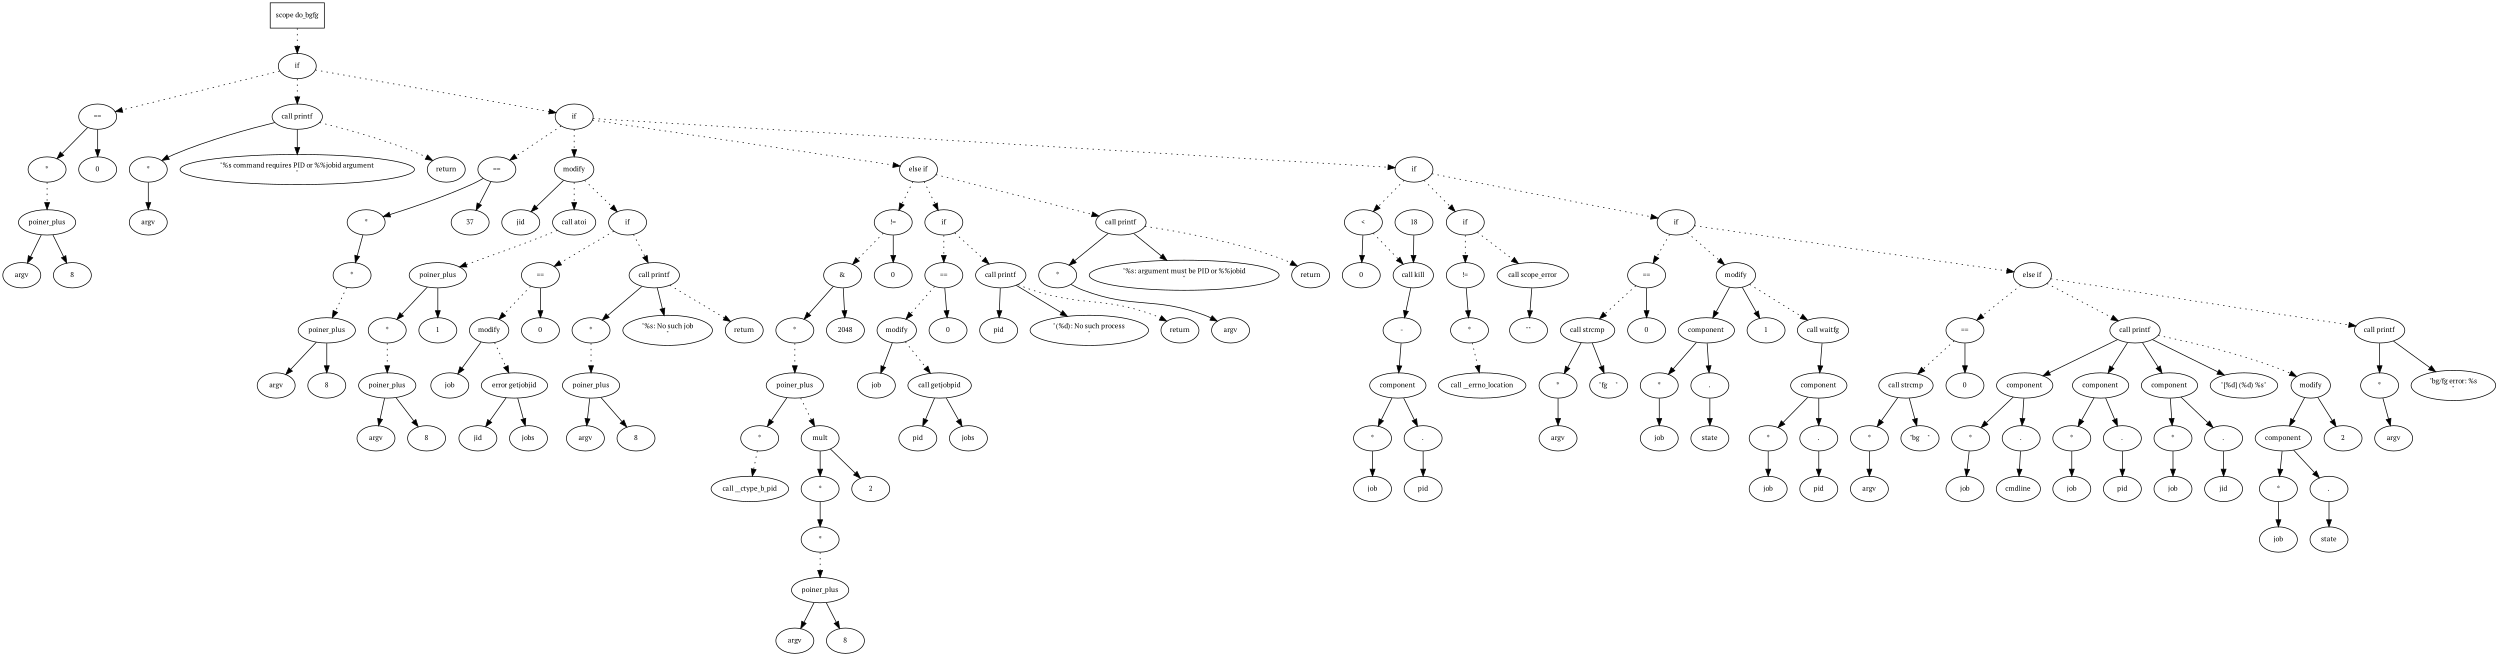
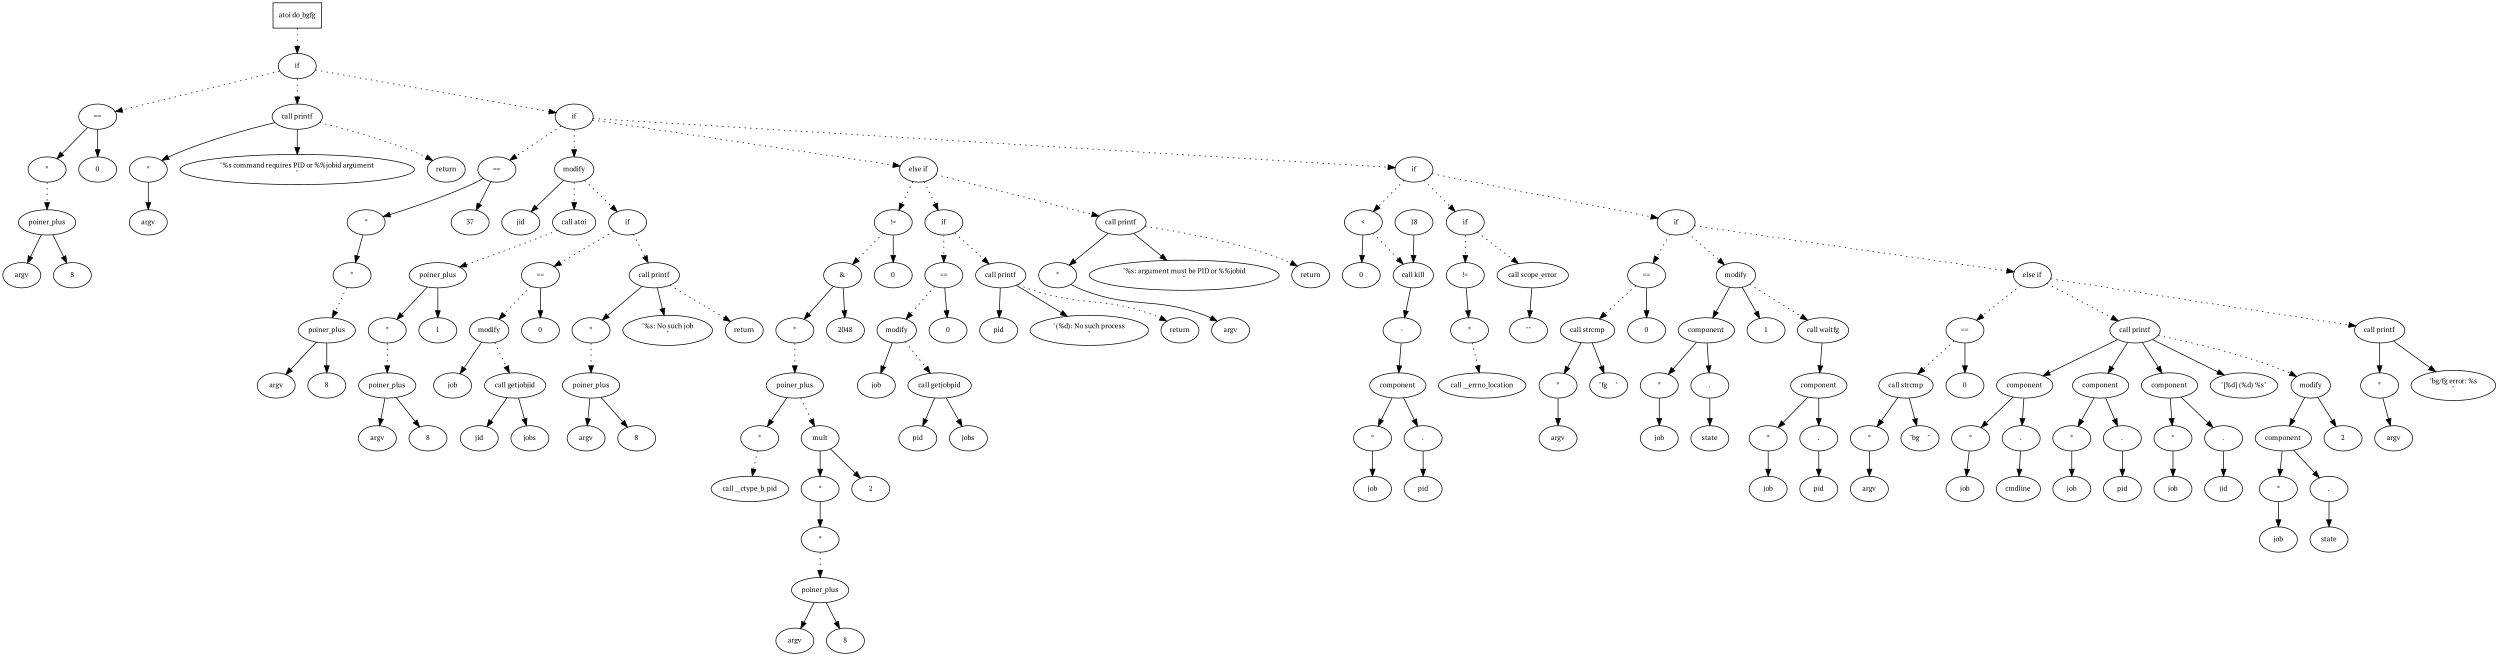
(297, 15) -> (297, 15)
(514, 385) -> (515, 385)
